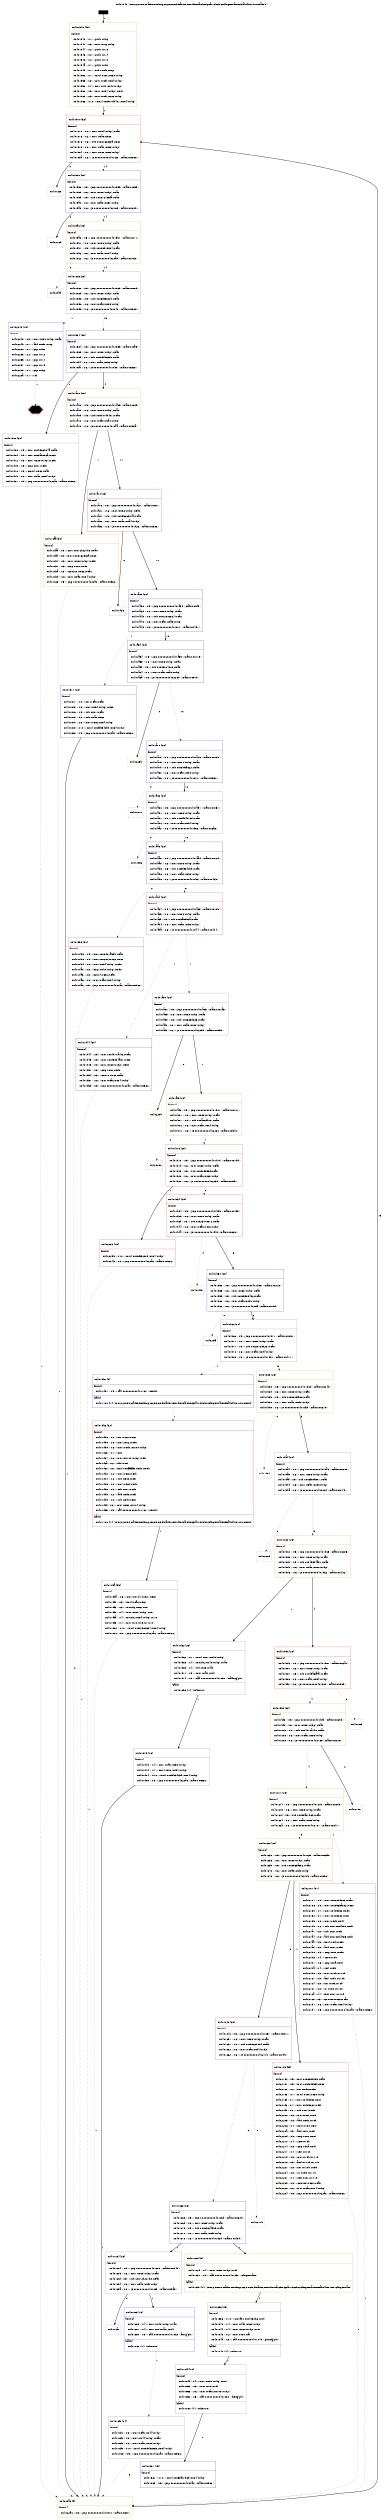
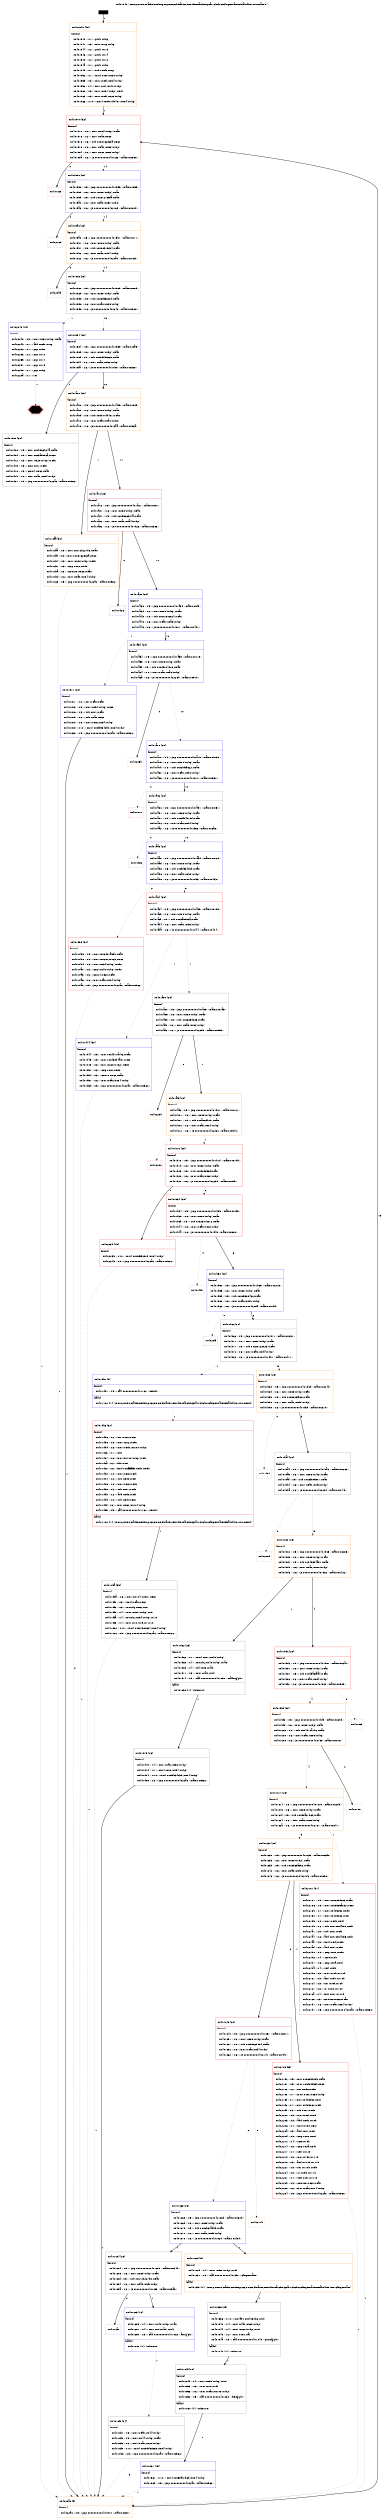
(63, 274) -> (63, 274)
(105, 384) -> (105, 384)
none -> (134, 2492)
